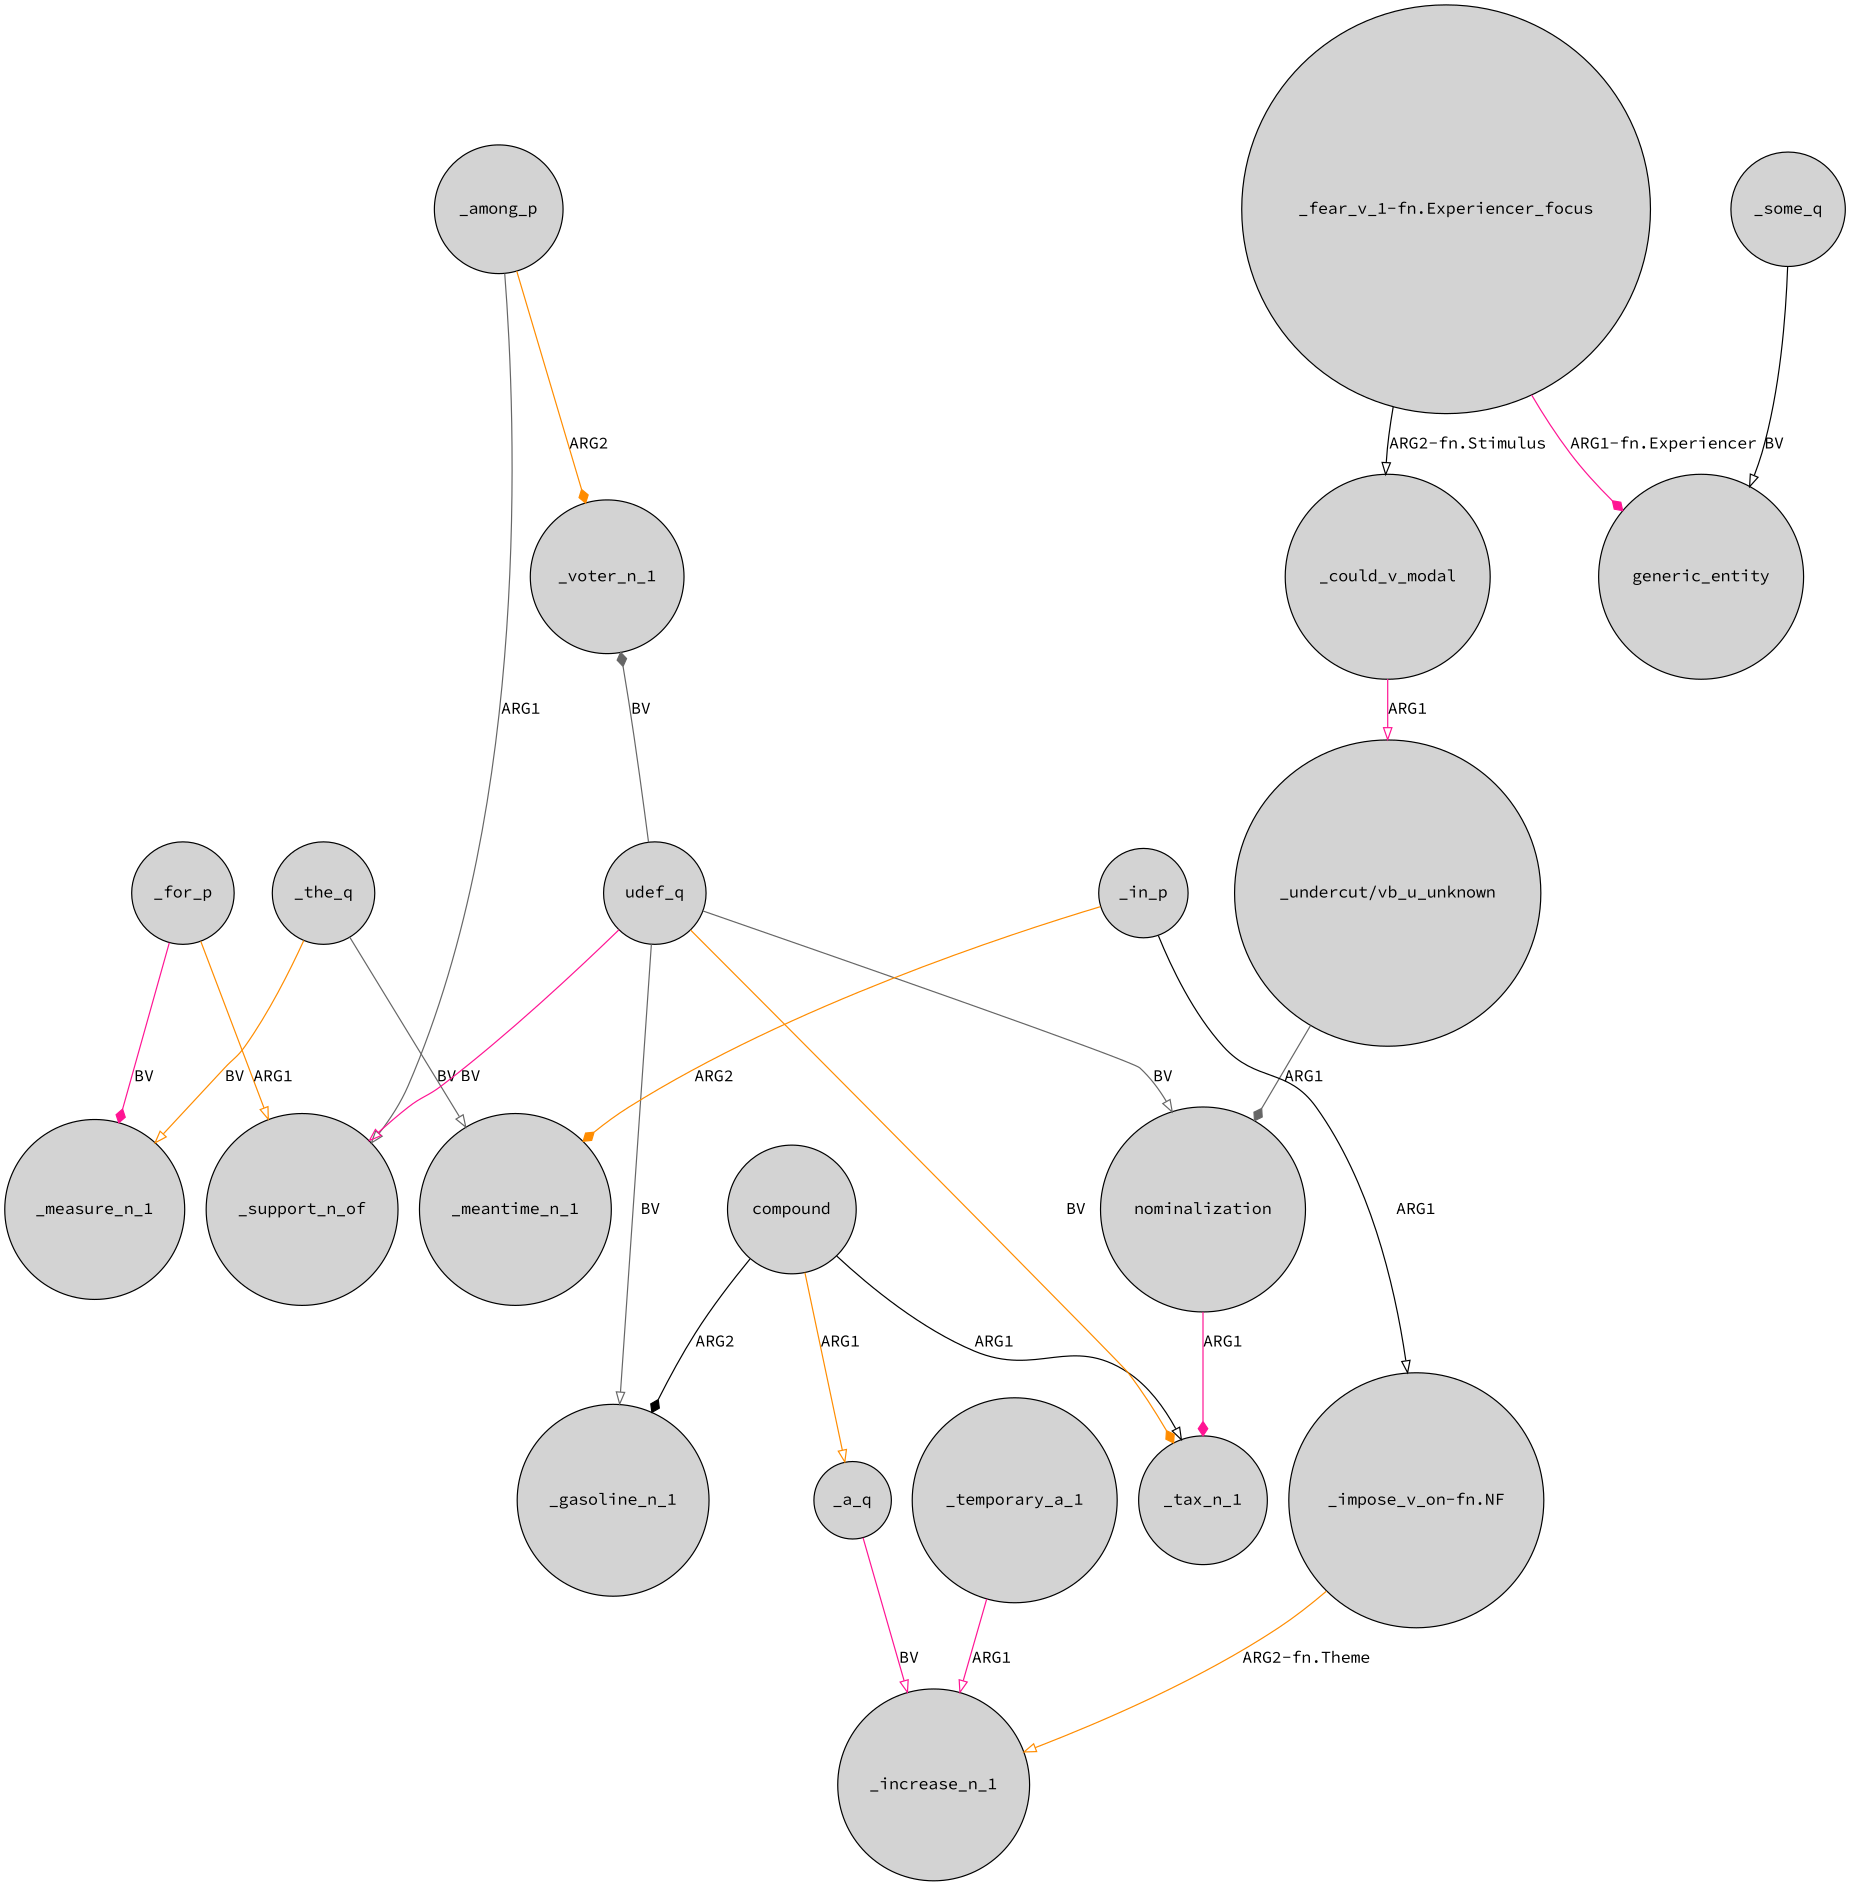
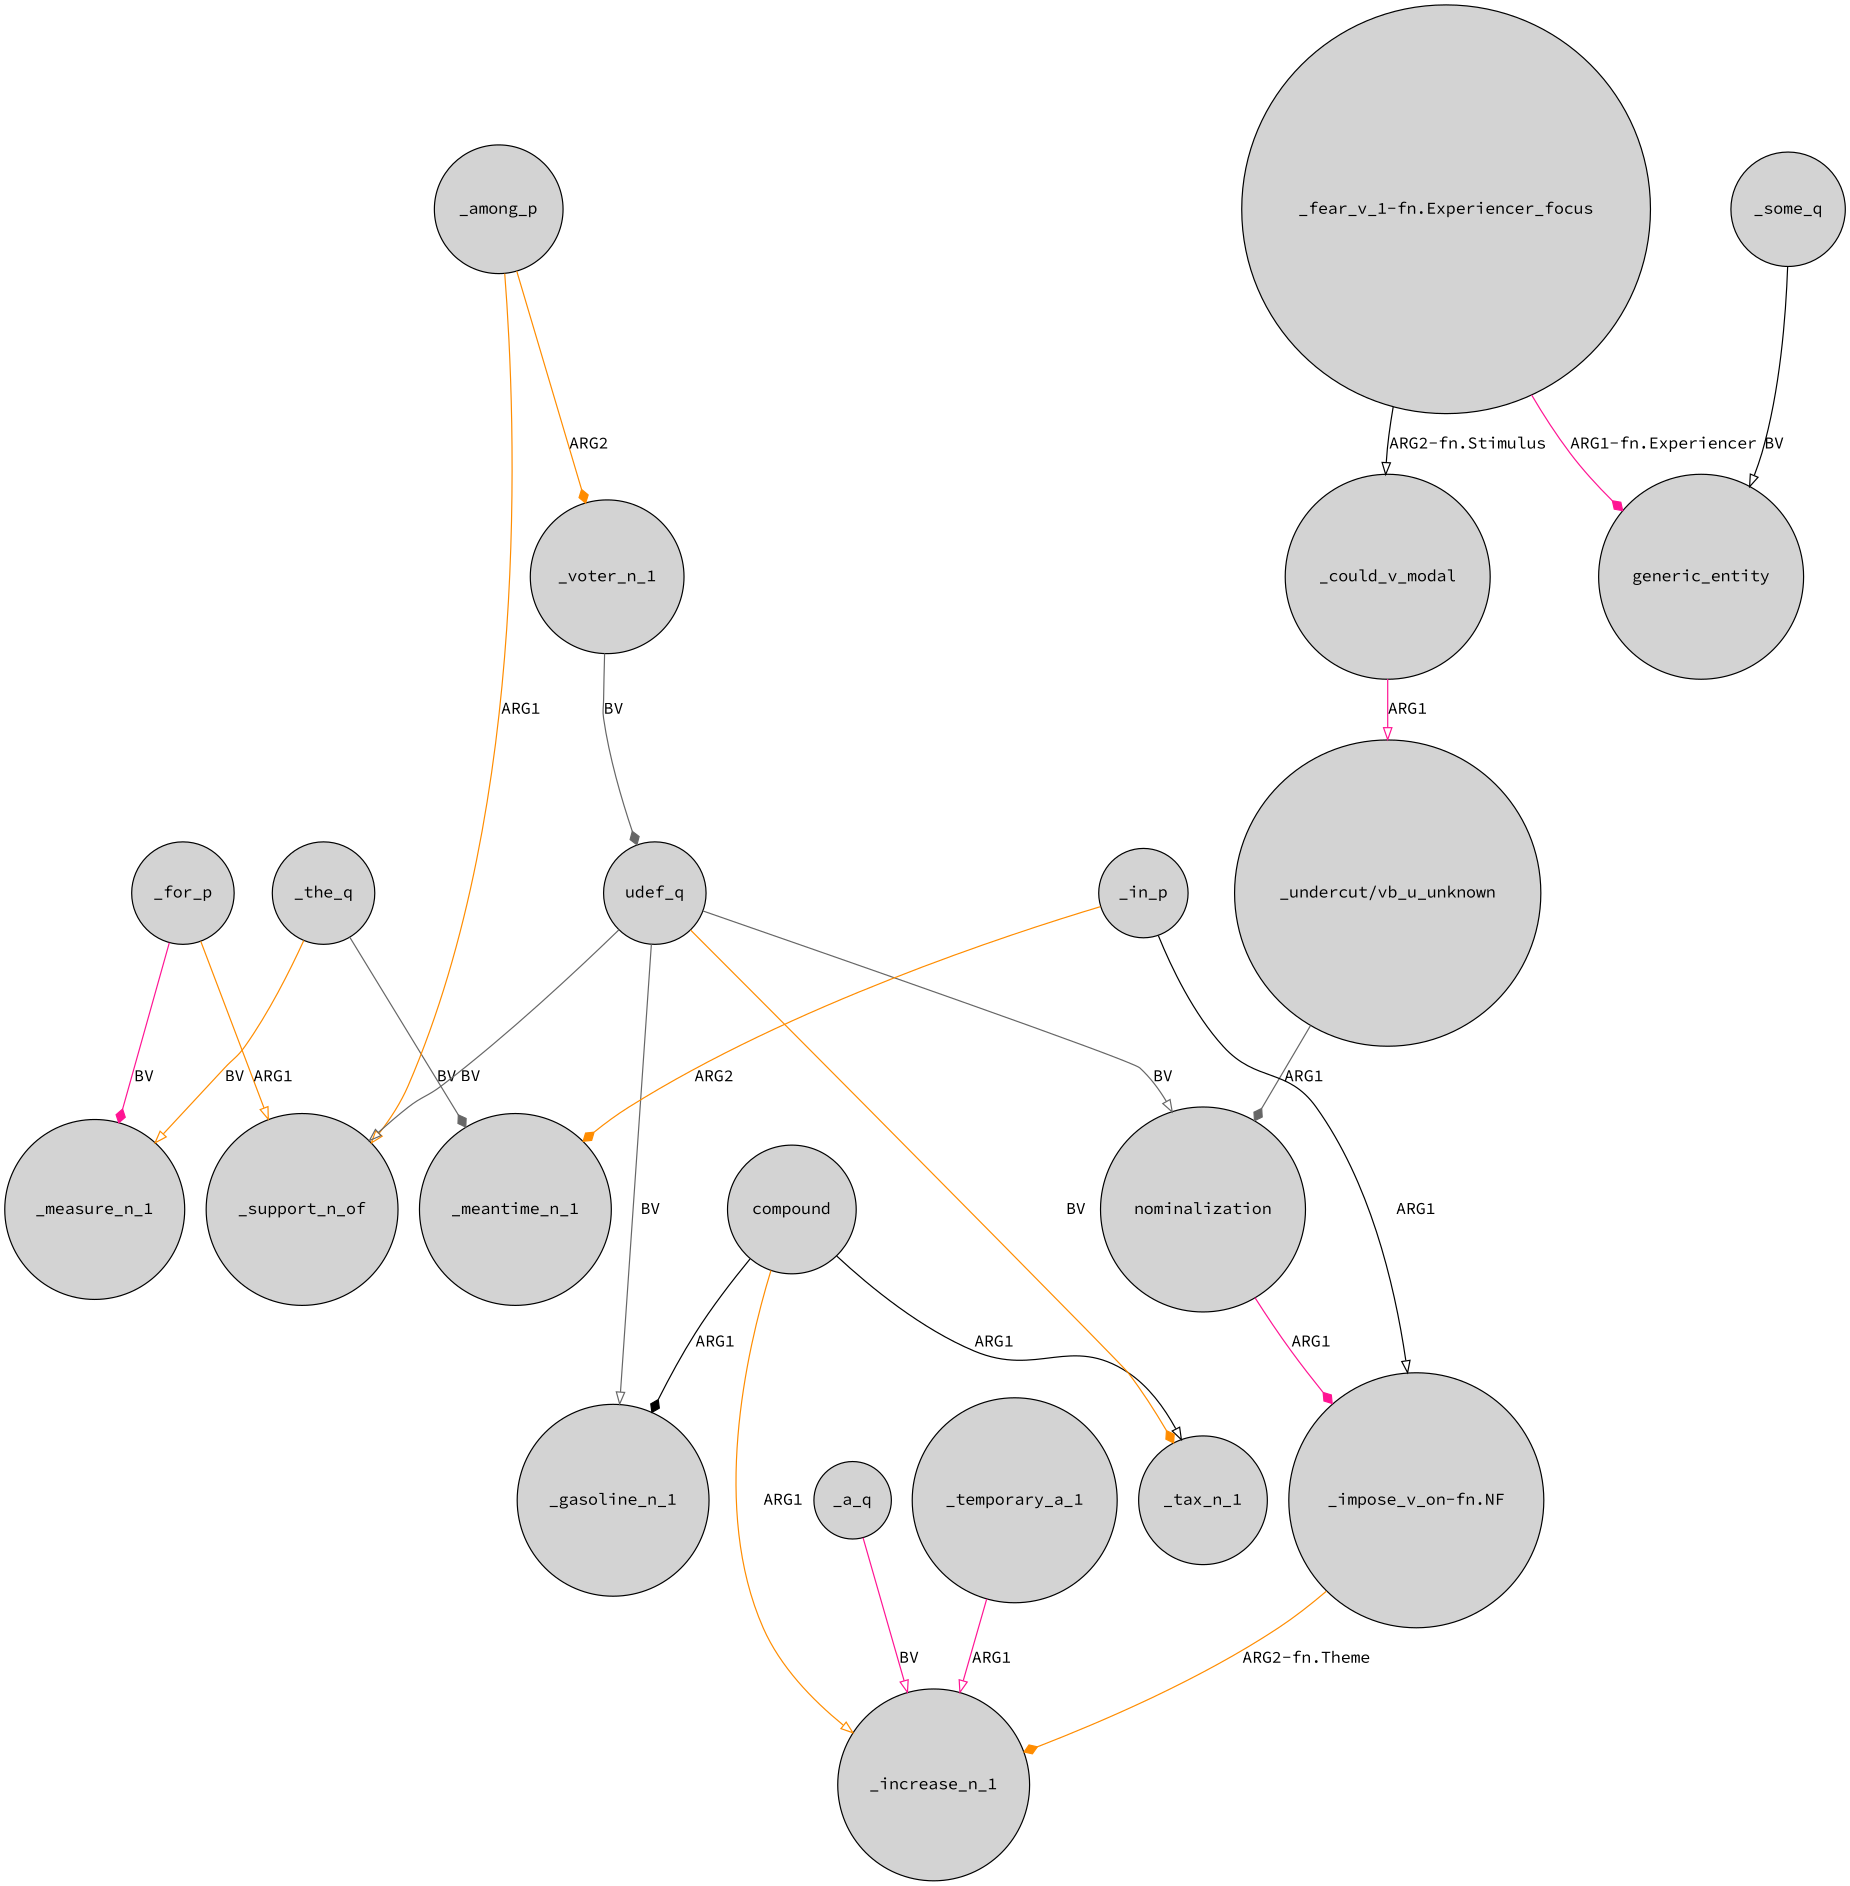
(498, 713) -> (498, 713)
(637, 754) -> (608, 744)
(405, 1027) -> (405, 1027)
(503, 1036) -> (503, 1036)
(716, 1342) -> (716, 1342)
(824, 1361) -> (738, 1513)
(1203, 1367) -> (1287, 1346)
(1187, 1681) -> (1187, 1681)
